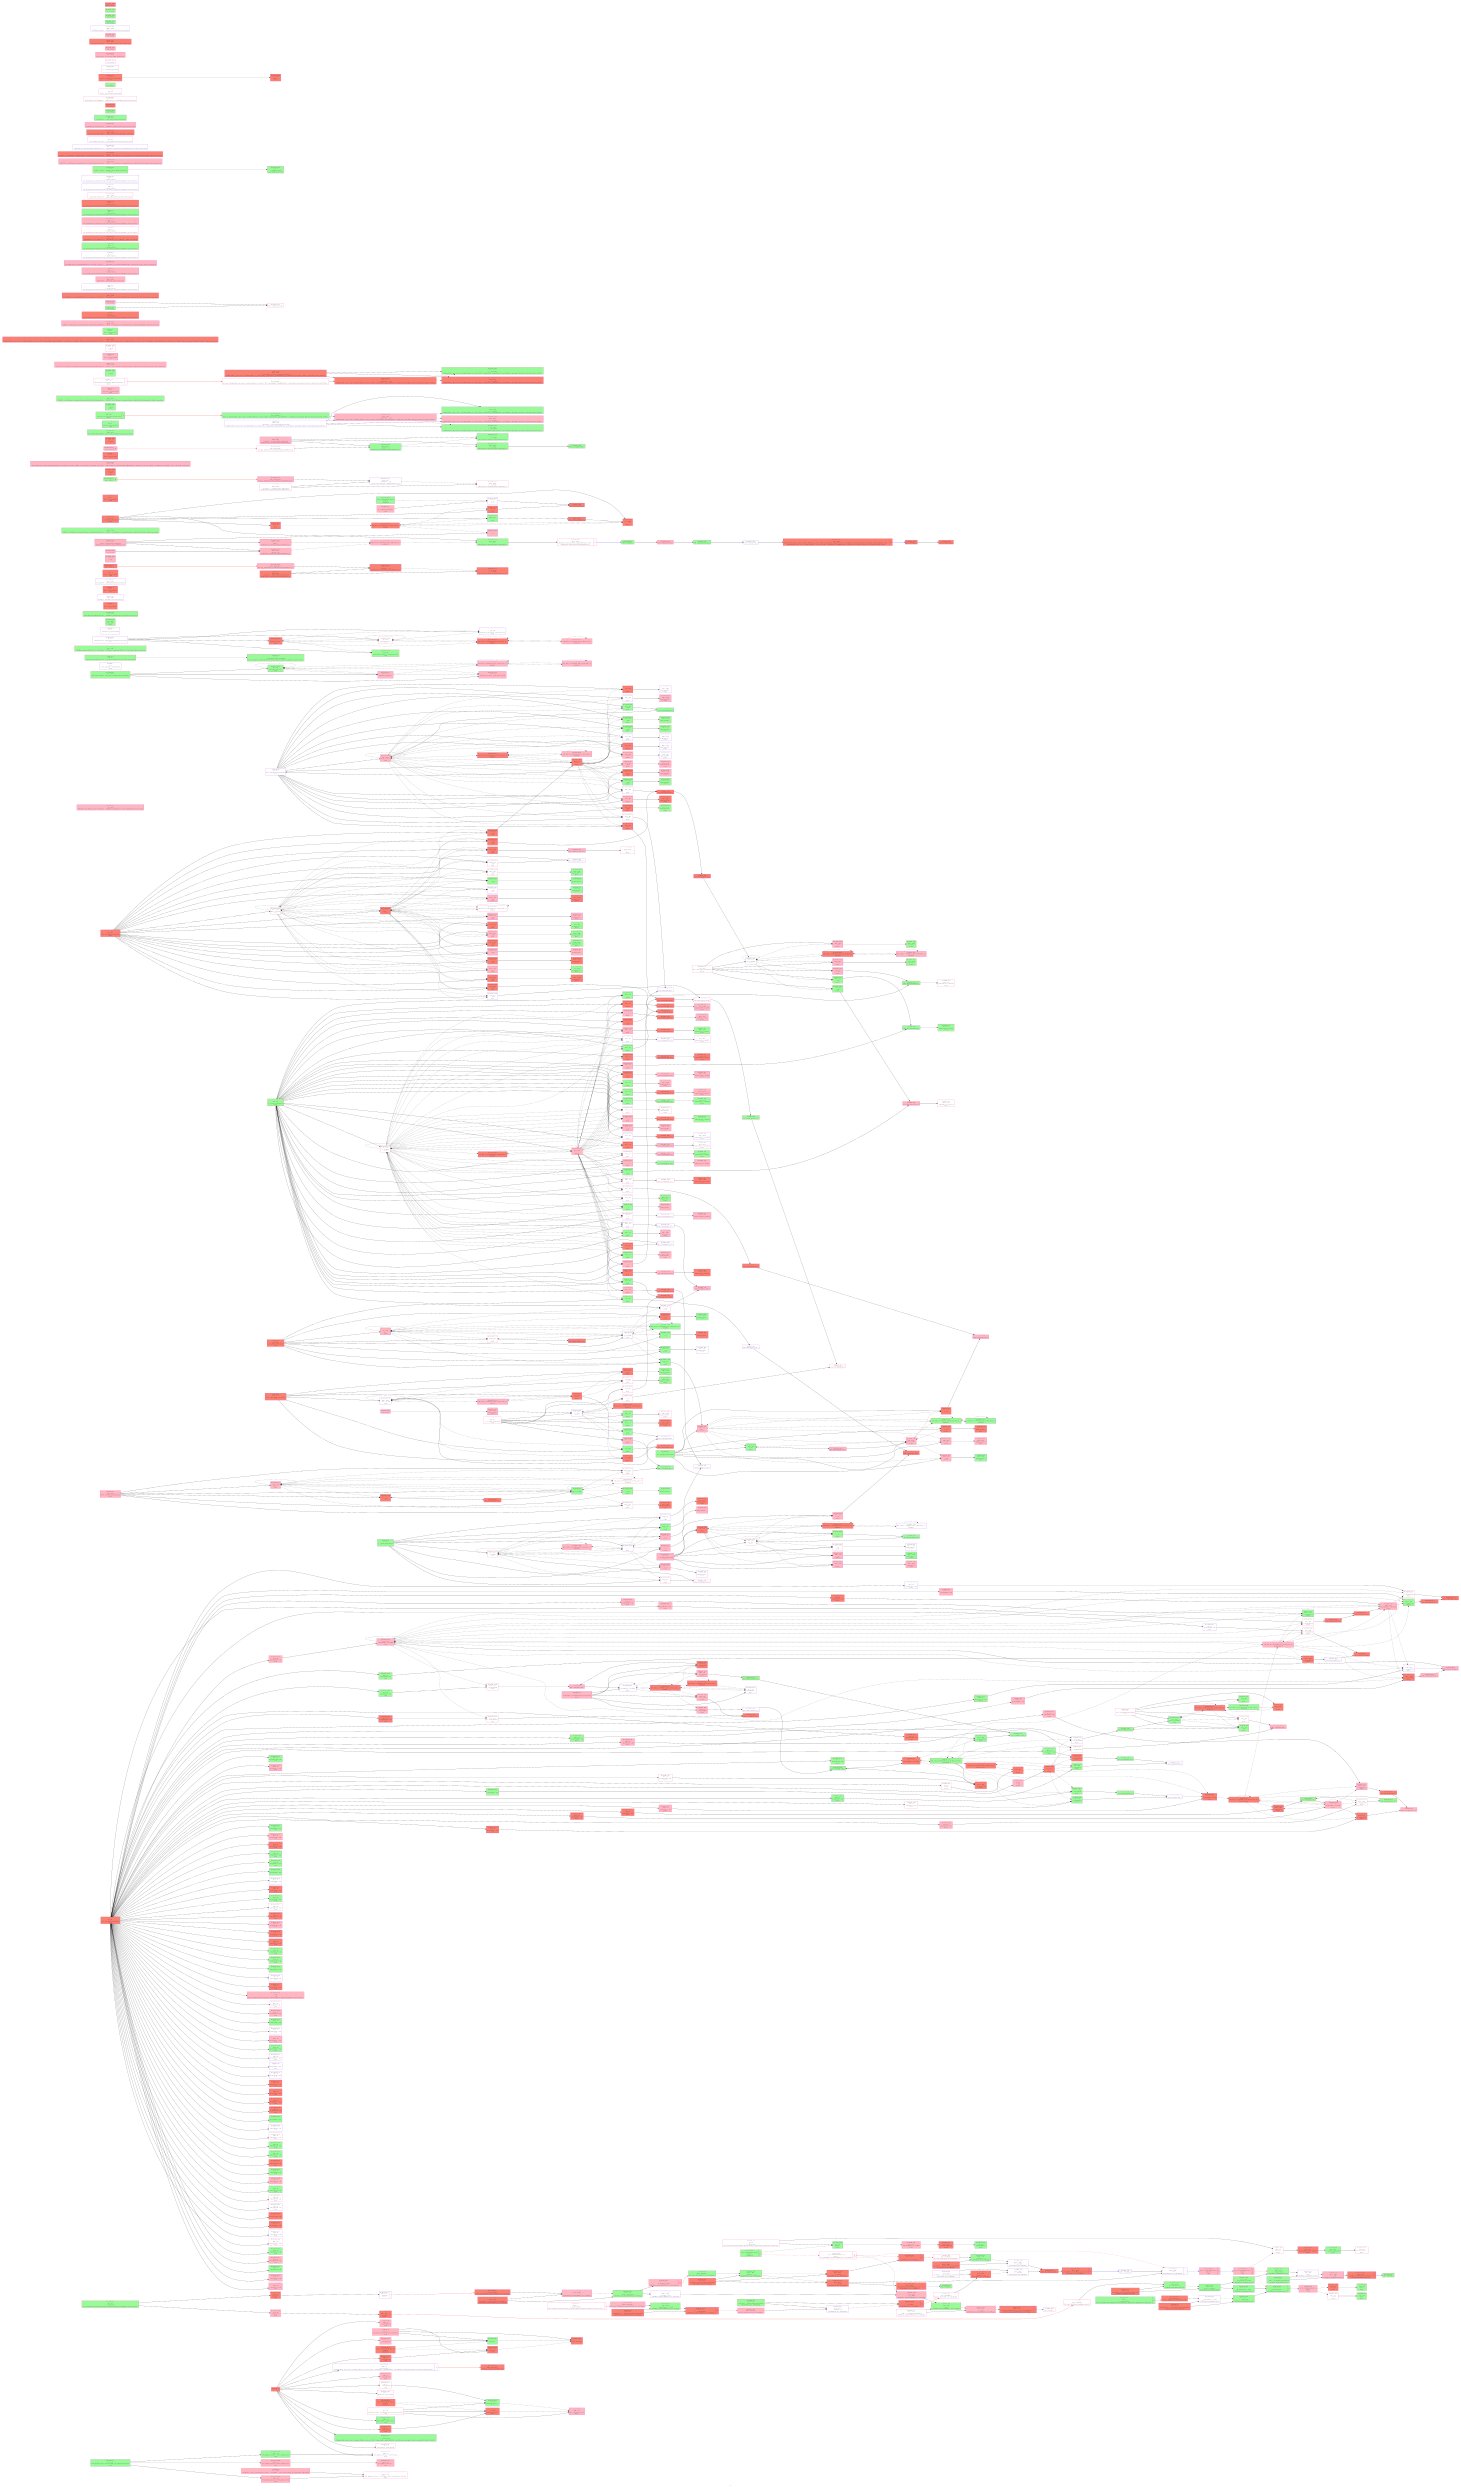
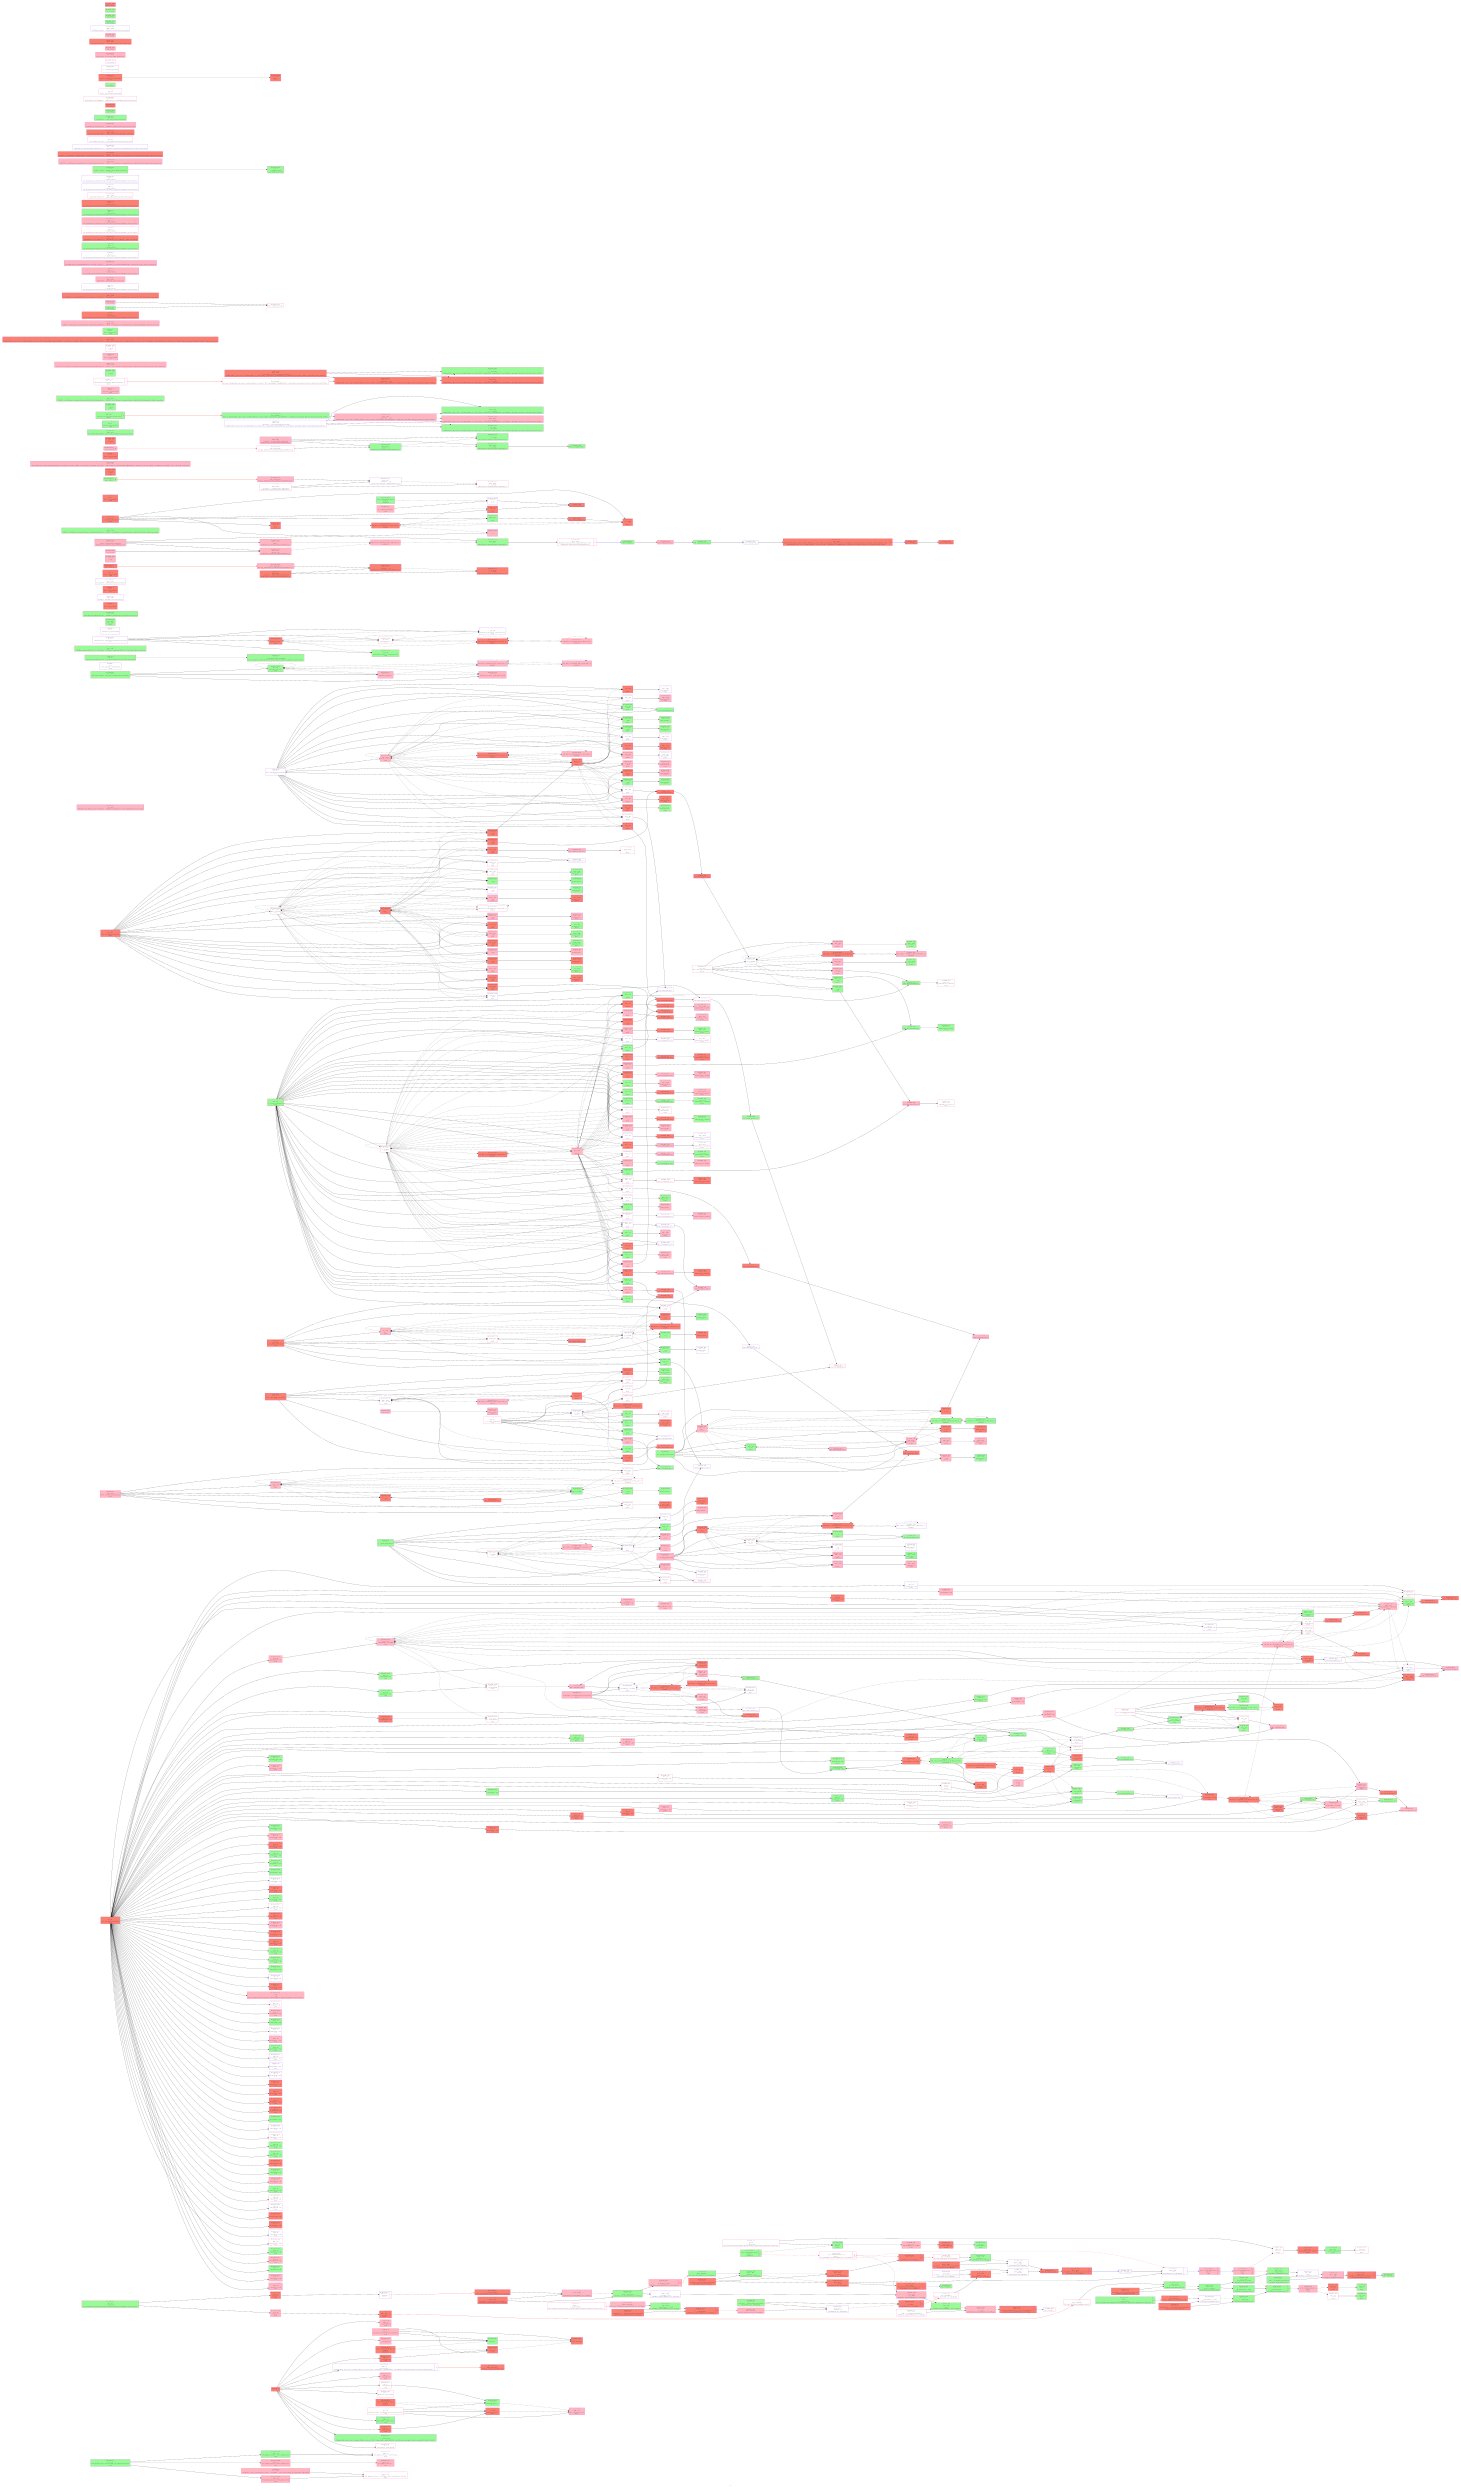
(665, 746) -> (665, 746)
(665, 1326) -> (665, 1326)
